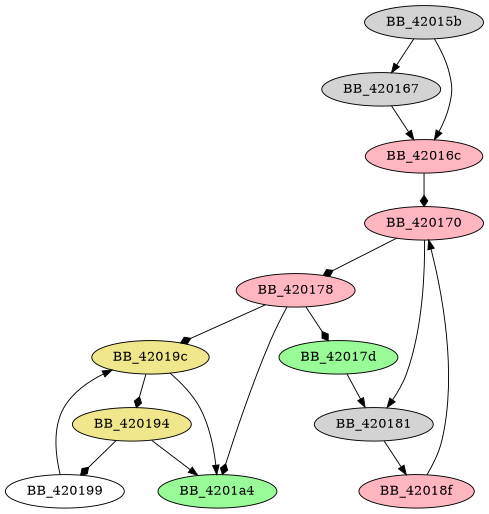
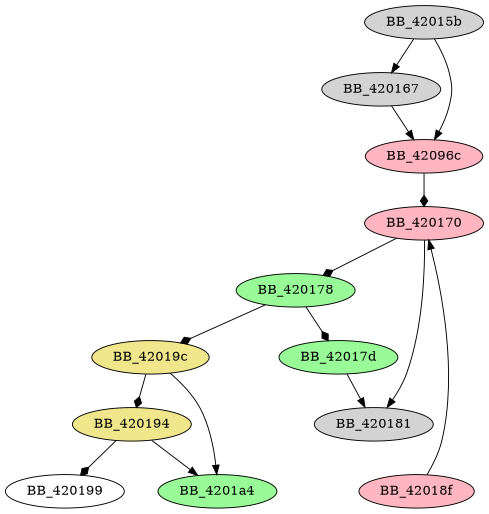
(424, 156) -> (424, 156)
(296, 290) -> (296, 290)
(253, 384) -> none
(61, 415) -> none
(393, 454) -> none
